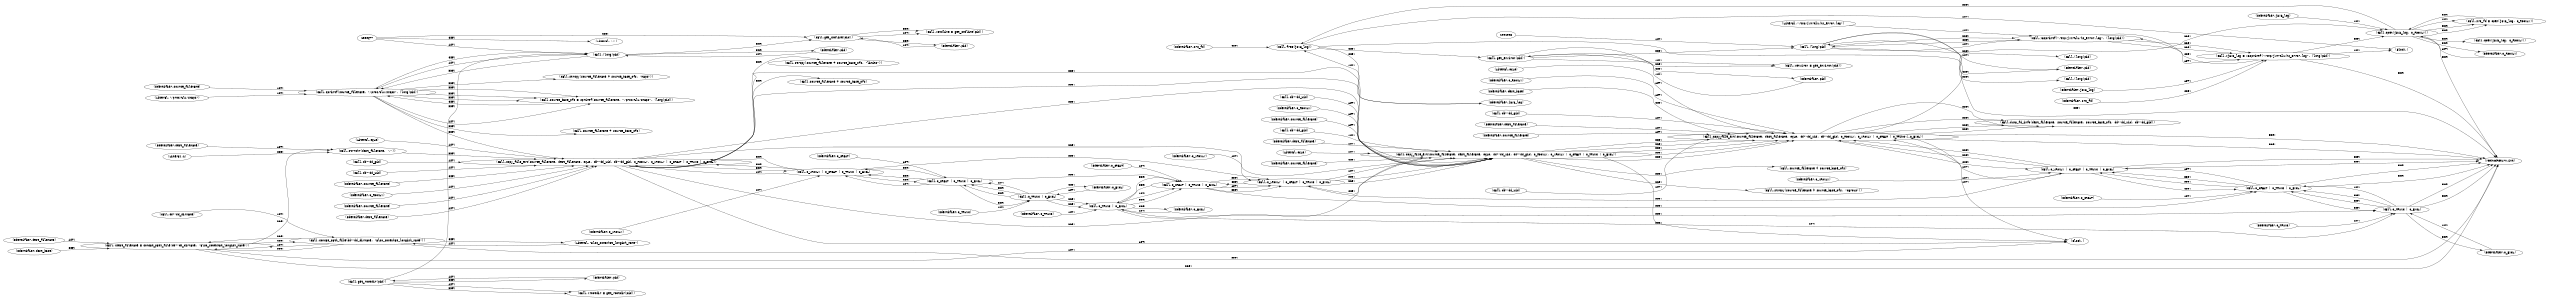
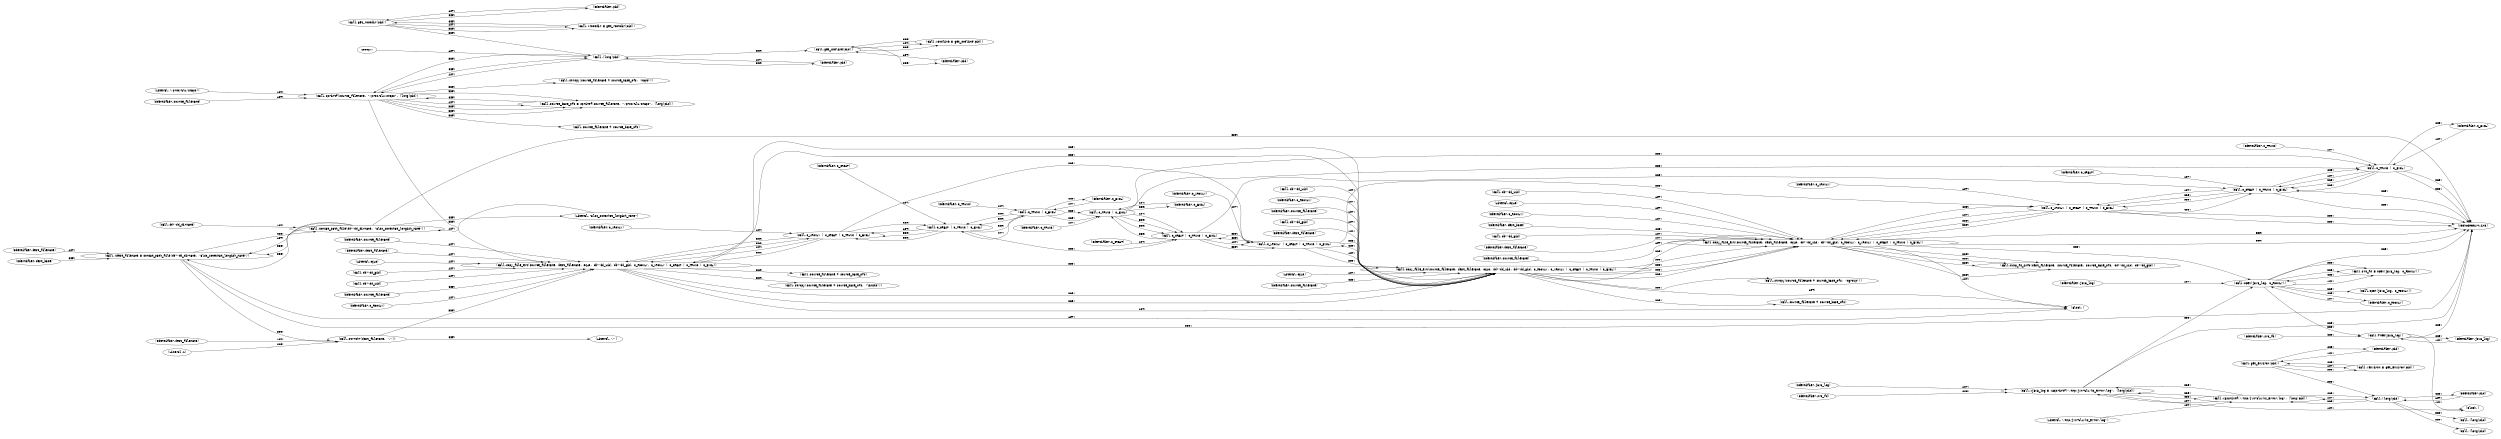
none -> (482, 24)
(591, 35) -> (885, 43)
(1506, 35) -> none
(482, 40) -> (497, 339)
(1398, 53) -> (2322, 364)
